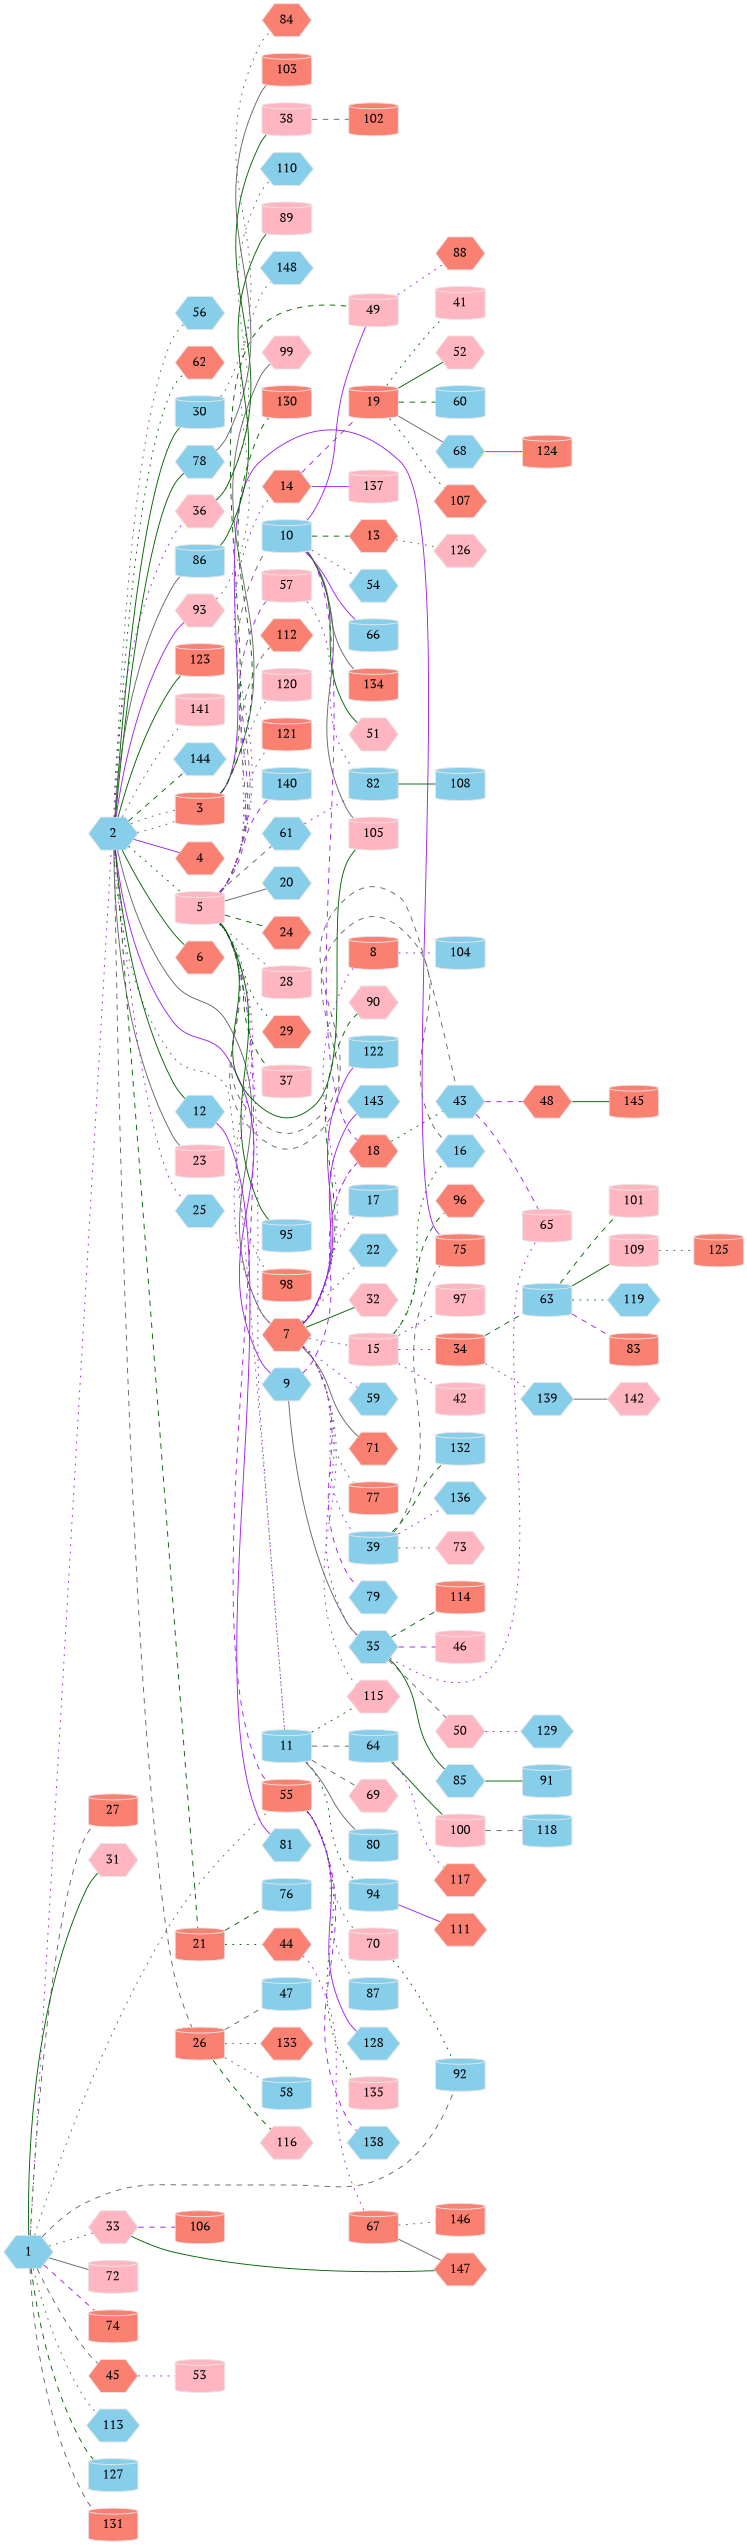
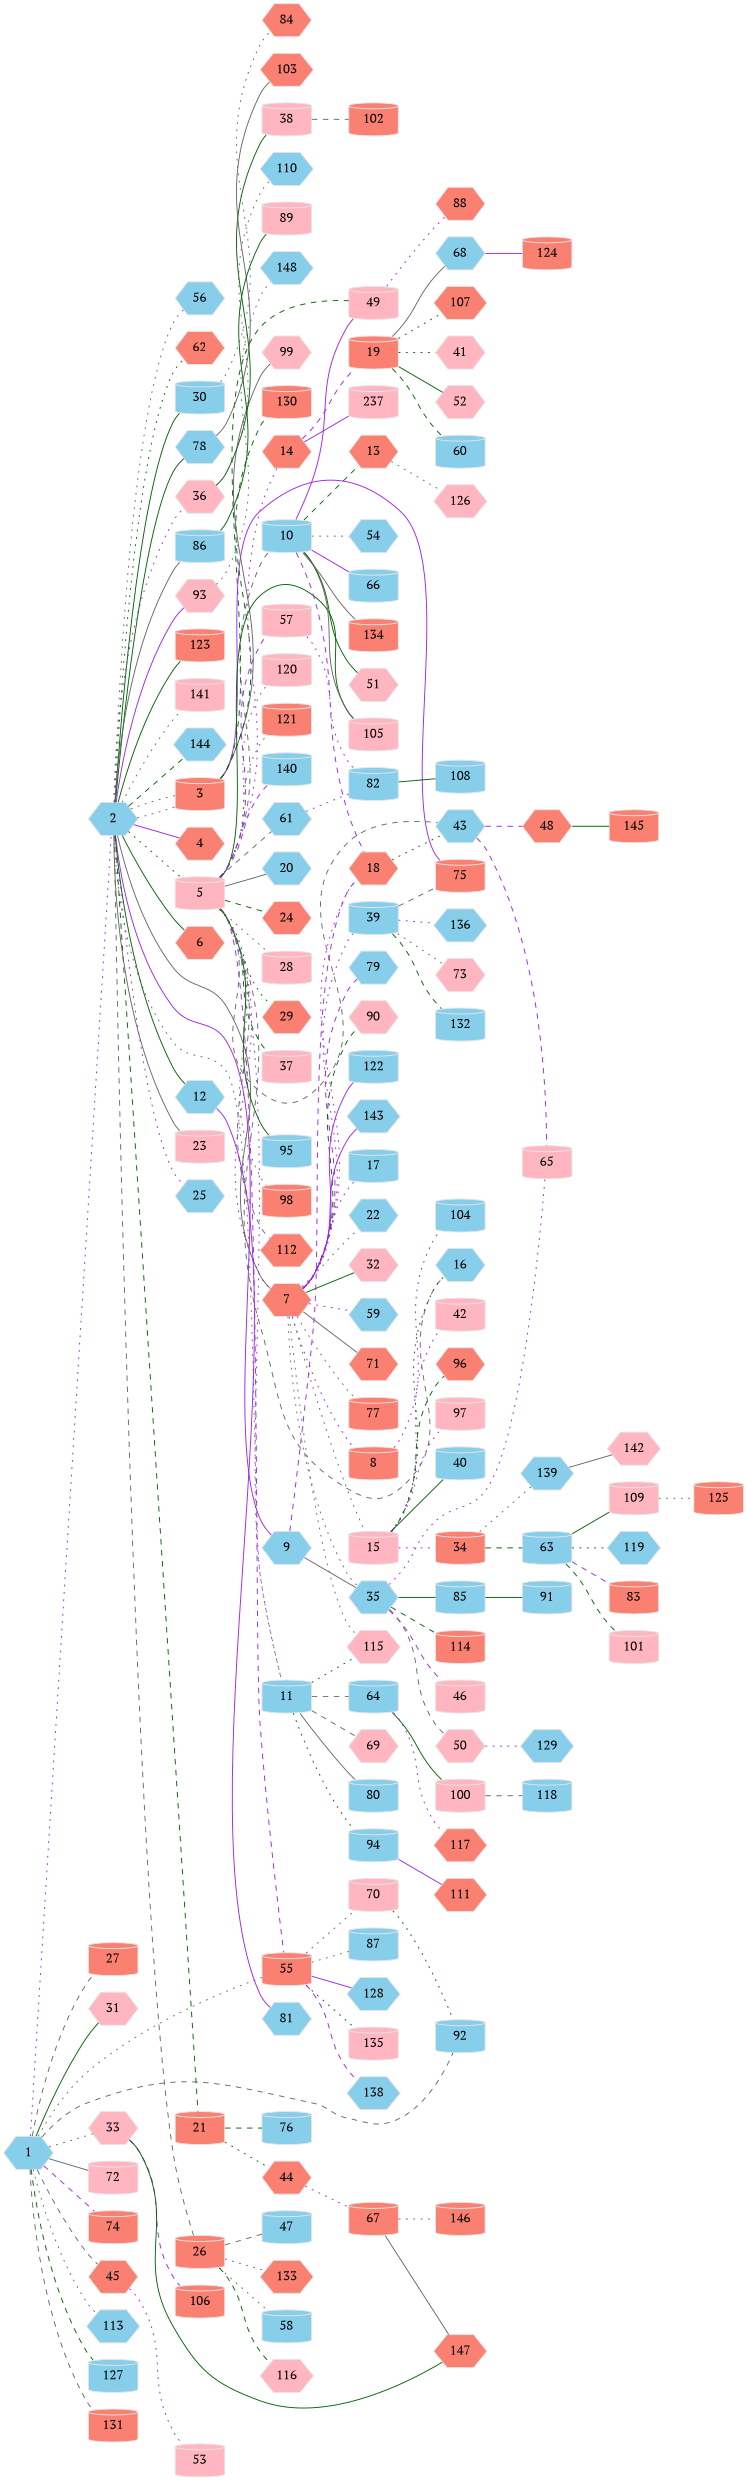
(287, 70) -> (287, 70)
(460, 303) -> (460, 353)
(374, 487) -> (374, 402)
none -> (460, 1463)
(330, 1491) -> (325, 1524)
(460, 1781) -> (460, 1597)
